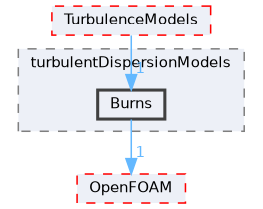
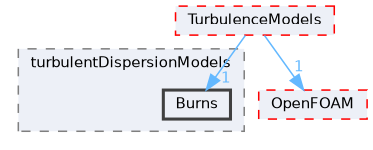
(131, 141) -> (279, 56)
